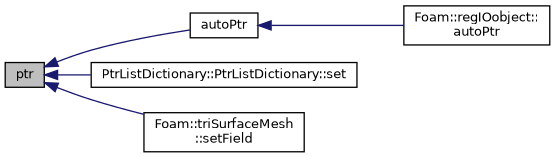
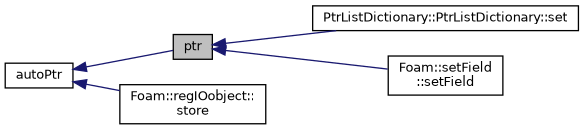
(477, 25) -> (193, 104)
(122, 42) -> (130, 59)
(224, 132) -> (446, 76)
